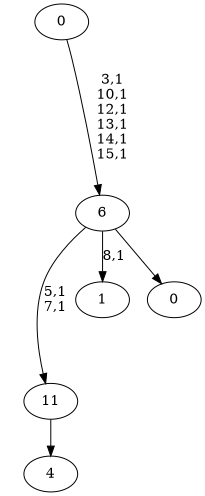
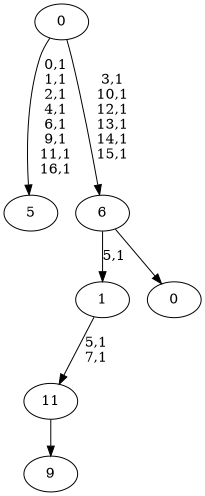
none -> (31, 213)
(114, 256) -> (114, 256)
(40, 293) -> (79, 346)
(51, 474) -> (51, 474)
